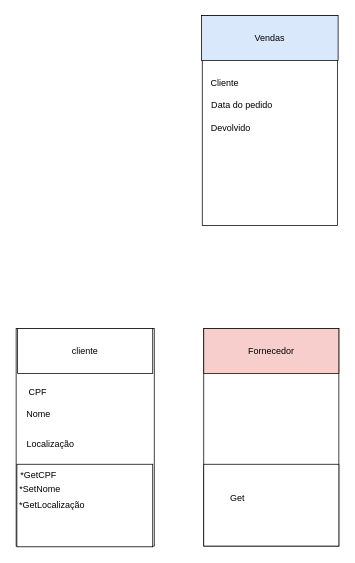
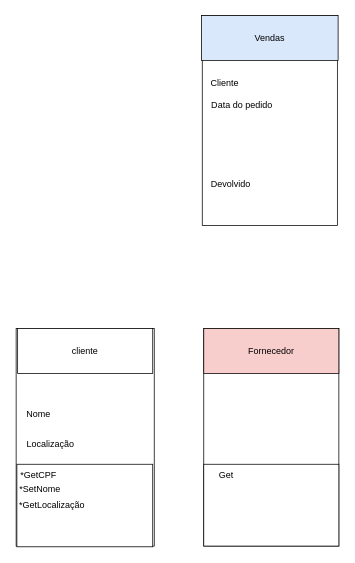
(231, 128) -> (231, 184)
(38, 392) -> none
(237, 498) -> (226, 475)
